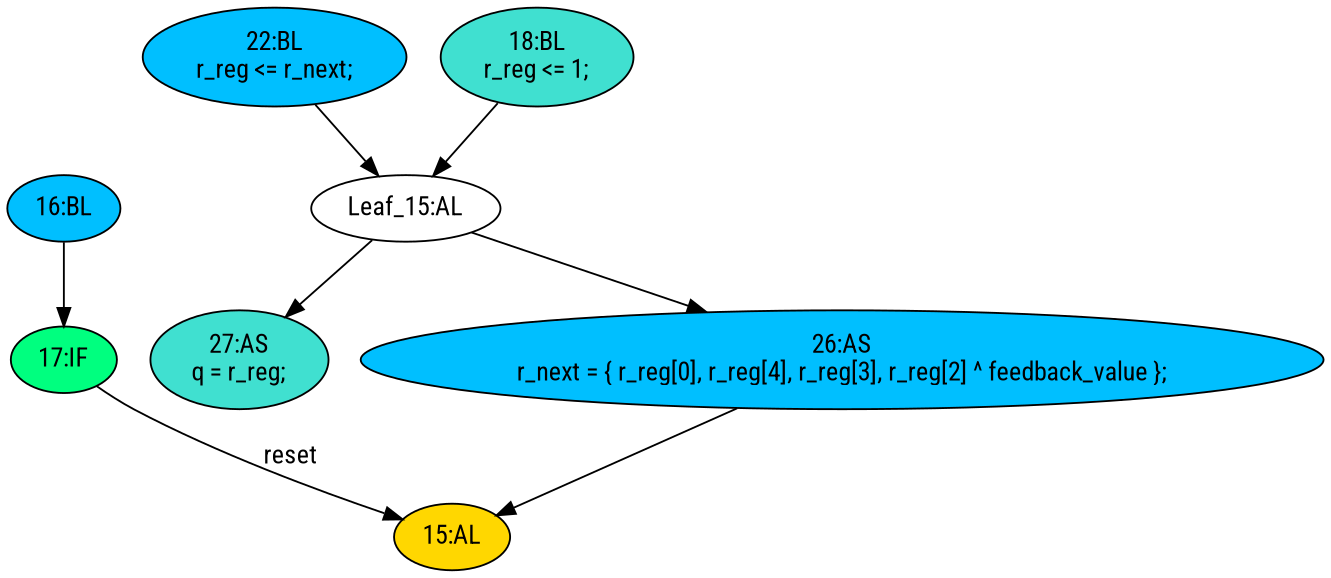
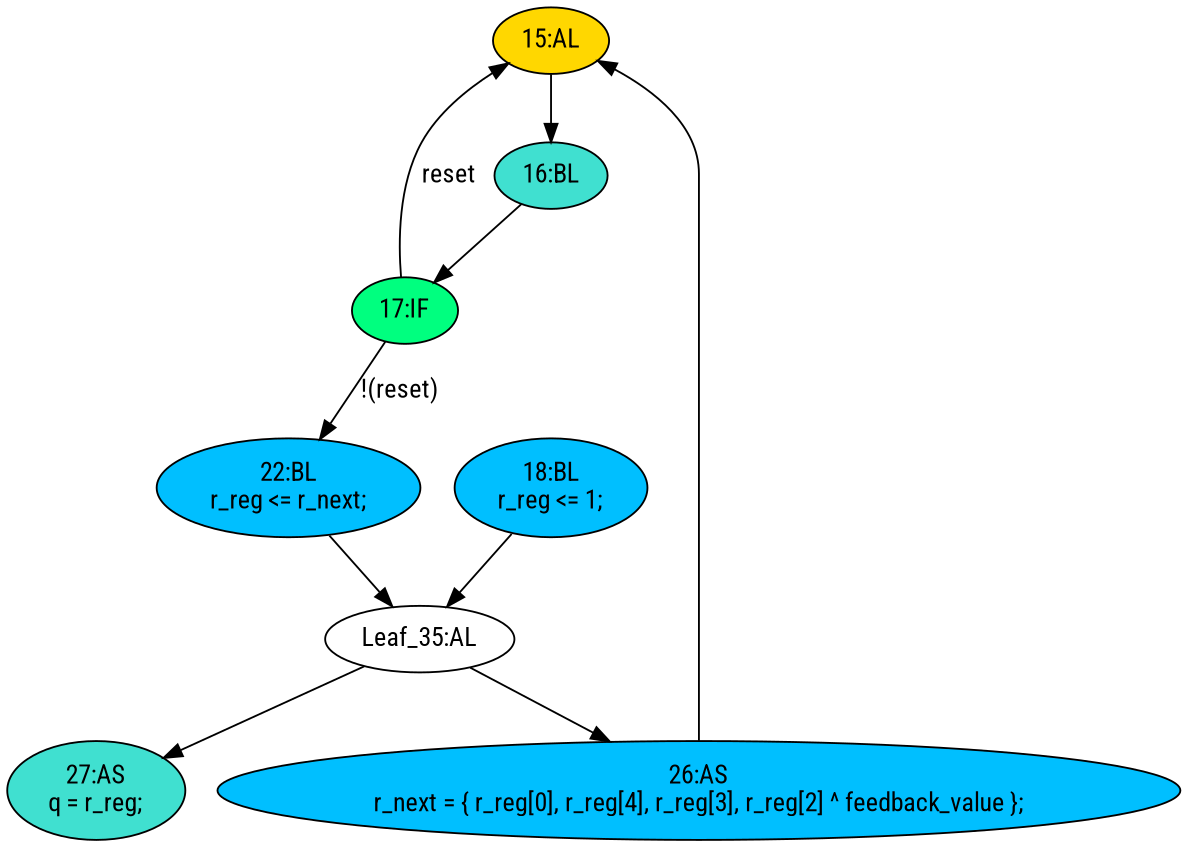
(537, 57) -> (551, 488)
none -> (551, 99)
(64, 208) -> (551, 176)
(406, 208) -> (420, 639)
none -> (358, 383)
